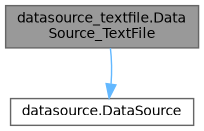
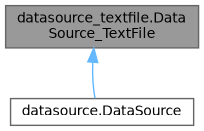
(112, 66) -> (93, 80)
